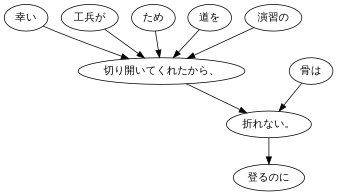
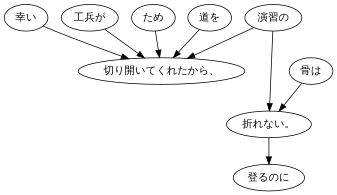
(213, 97) -> (271, 67)
